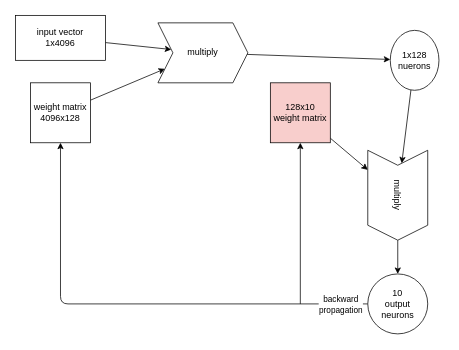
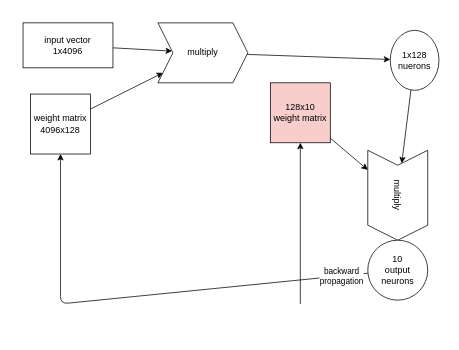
(60, 38) -> (68, 45)
(60, 113) -> (60, 124)
(398, 304) -> (398, 270)
